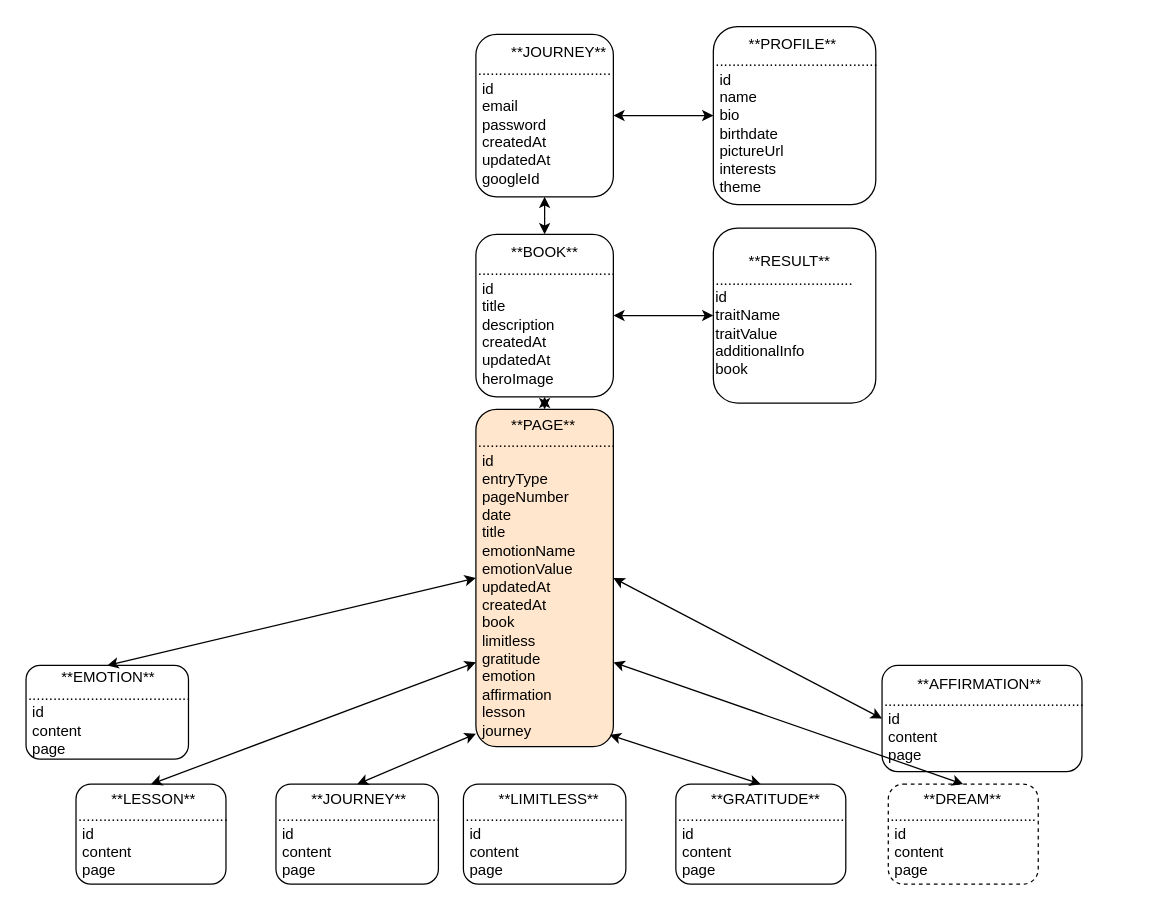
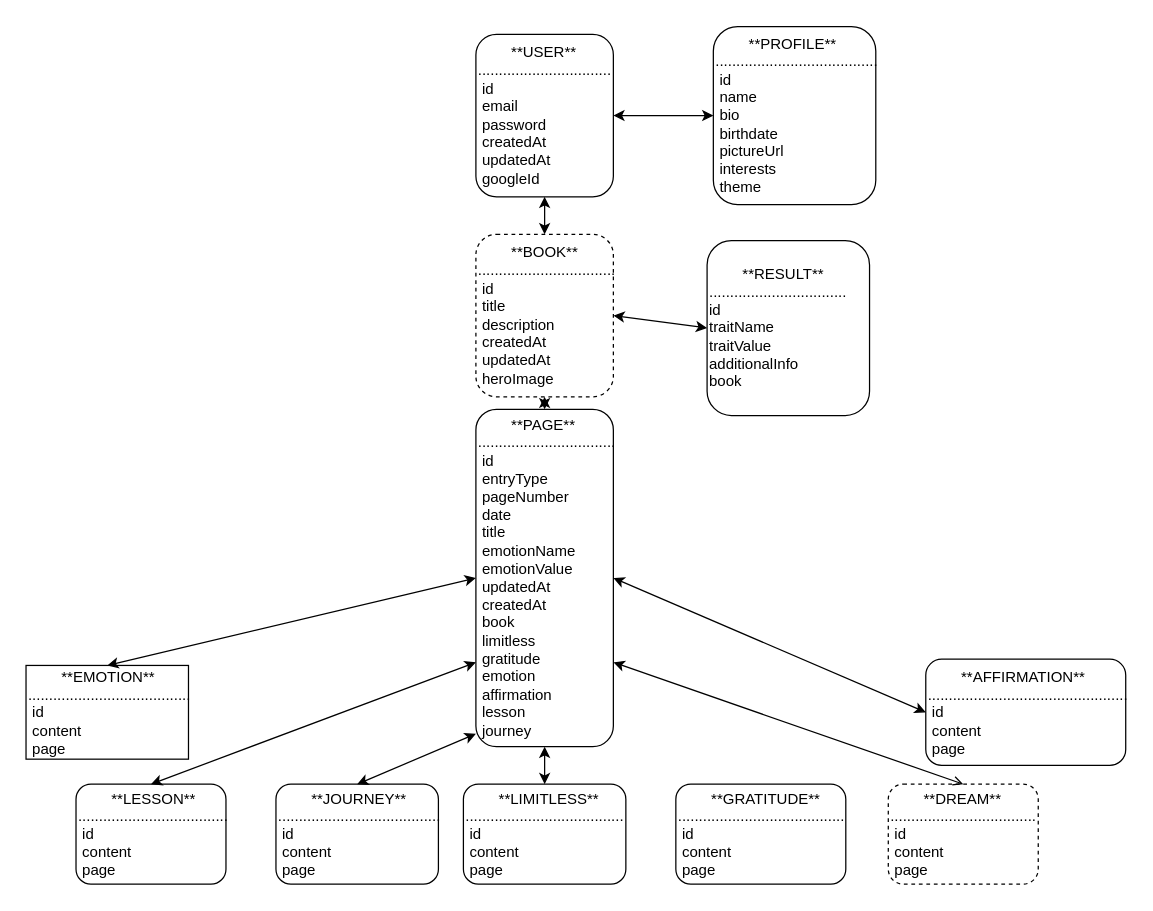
(546, 116) -> (546, 116)
(544, 316) -> (544, 316)
(794, 316) -> (788, 328)
(544, 578) -> (544, 578)
(107, 713) -> (107, 713)
(982, 719) -> (1026, 713)
(685, 760) -> none
none -> (544, 766)
(954, 781) -> (956, 782)
